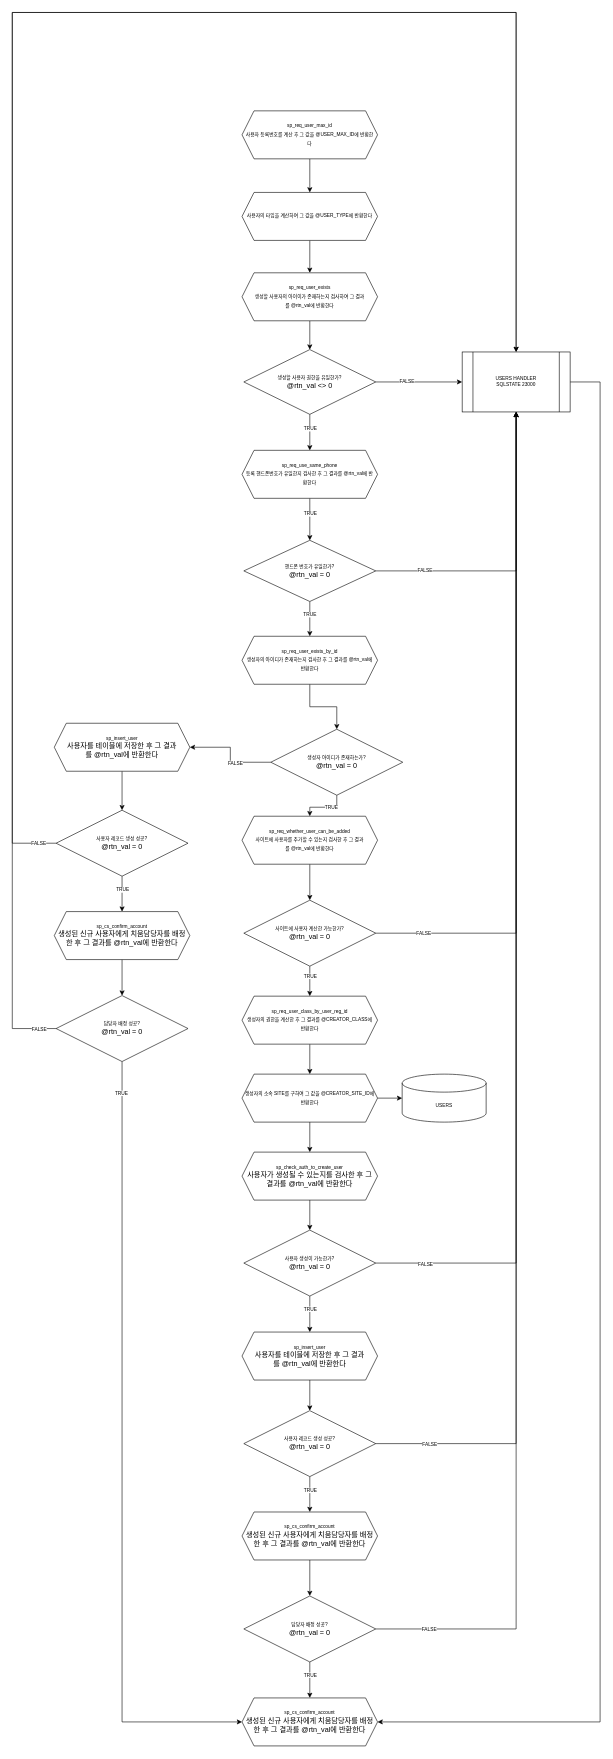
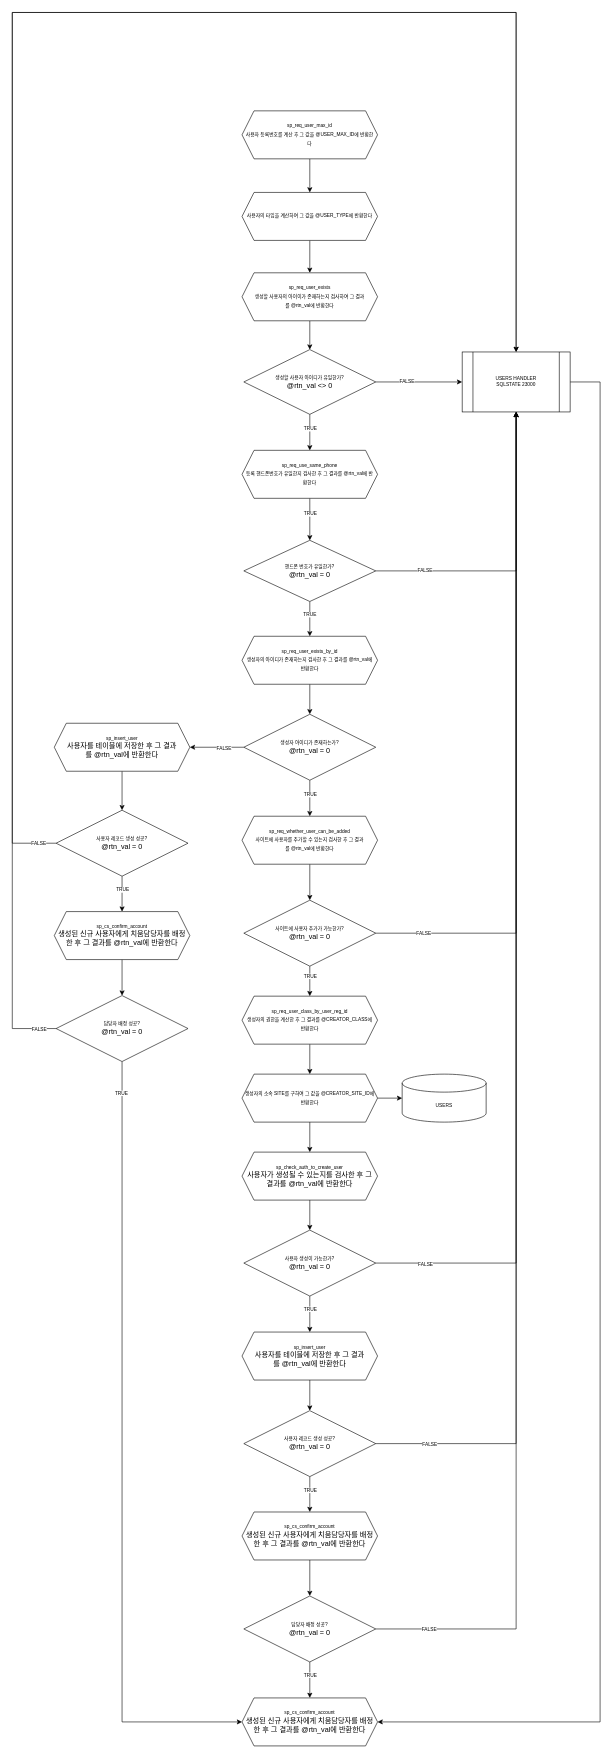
(310, 381) -> (310, 381)
(337, 762) -> (310, 747)
(310, 932) -> (310, 932)
